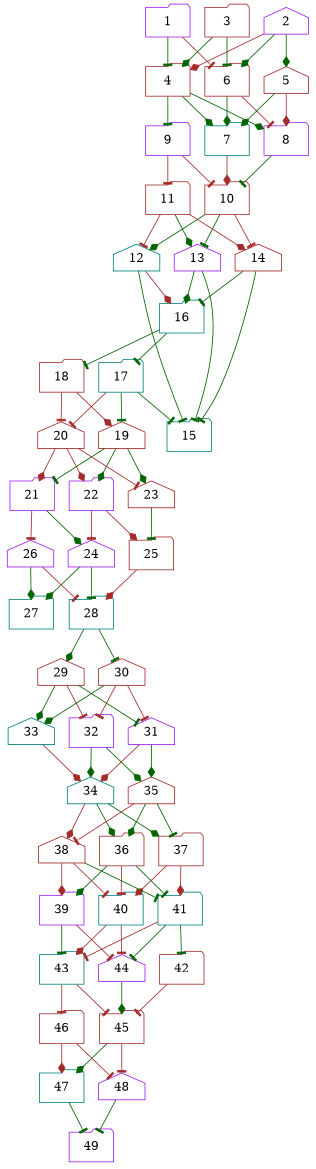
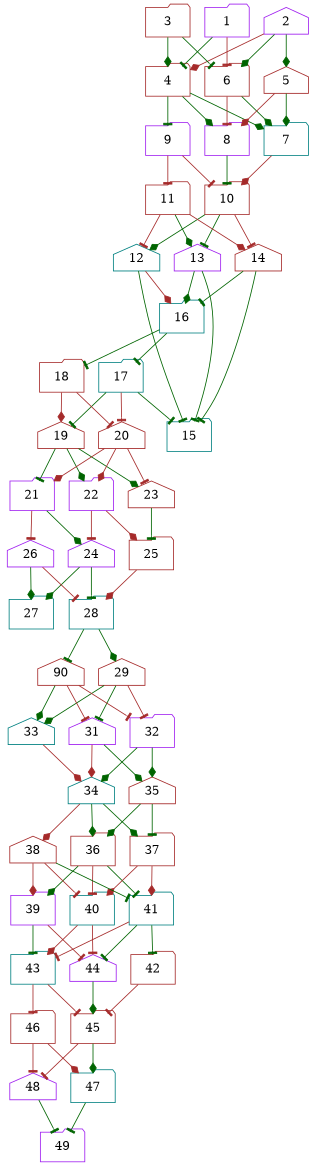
(122, 673) -> (61, 673)
(112, 818) -> none
